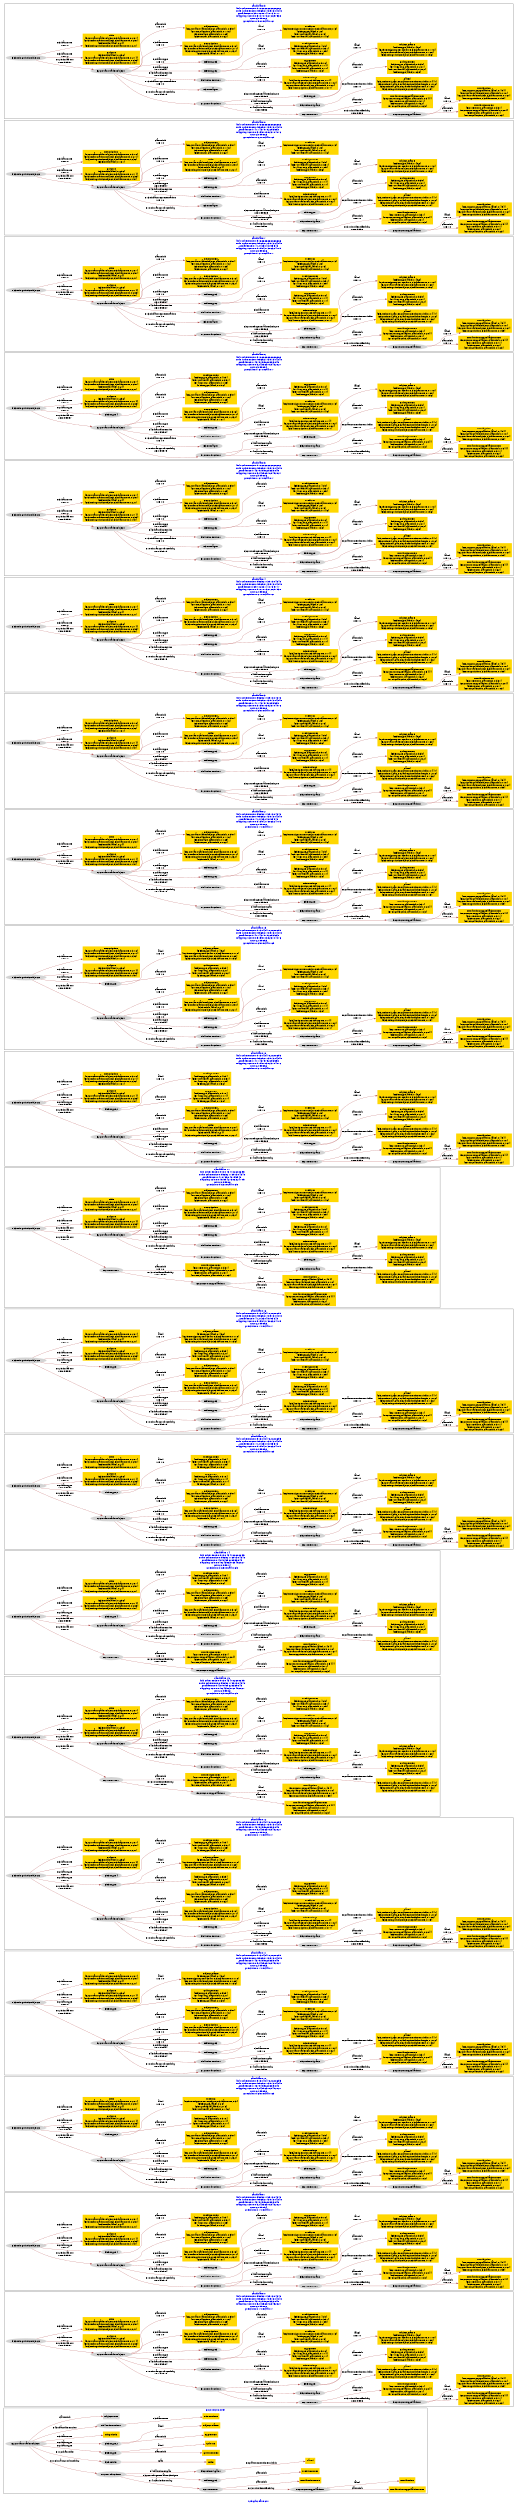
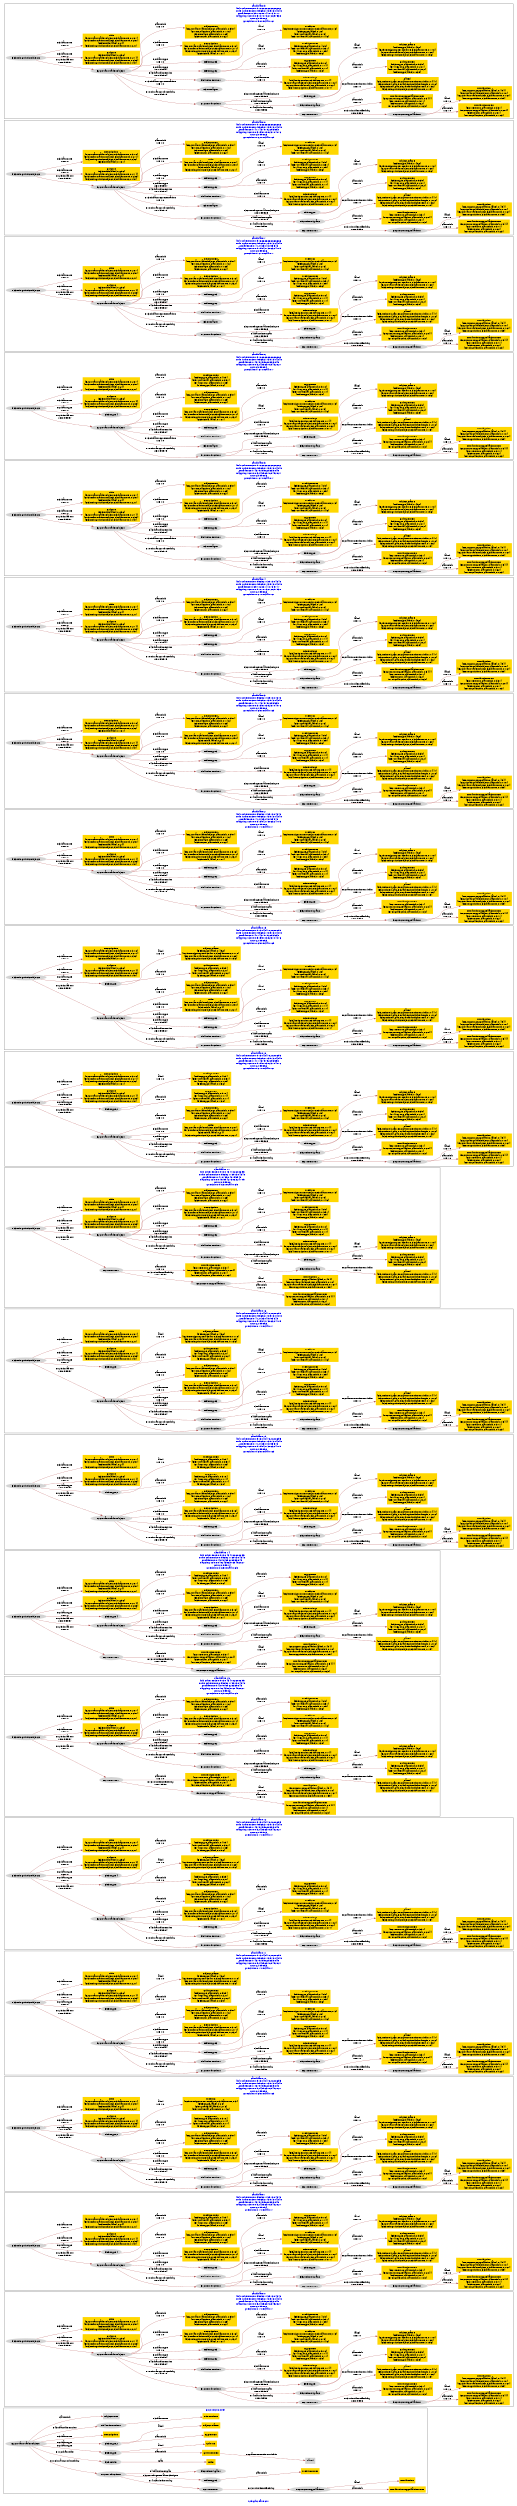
(111, 2435) -> (111, 2435)
(310, 2461) -> (310, 2461)
(264, 2466) -> (262, 2457)
(310, 2480) -> none
